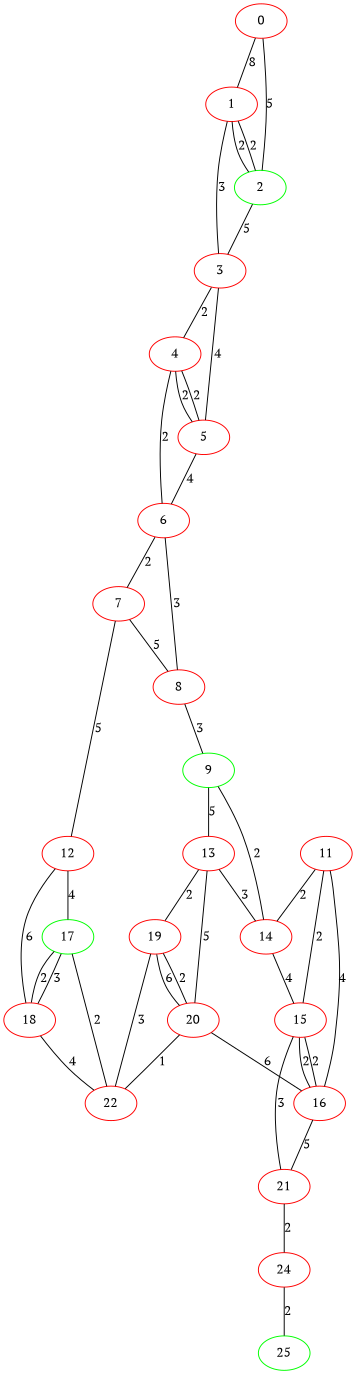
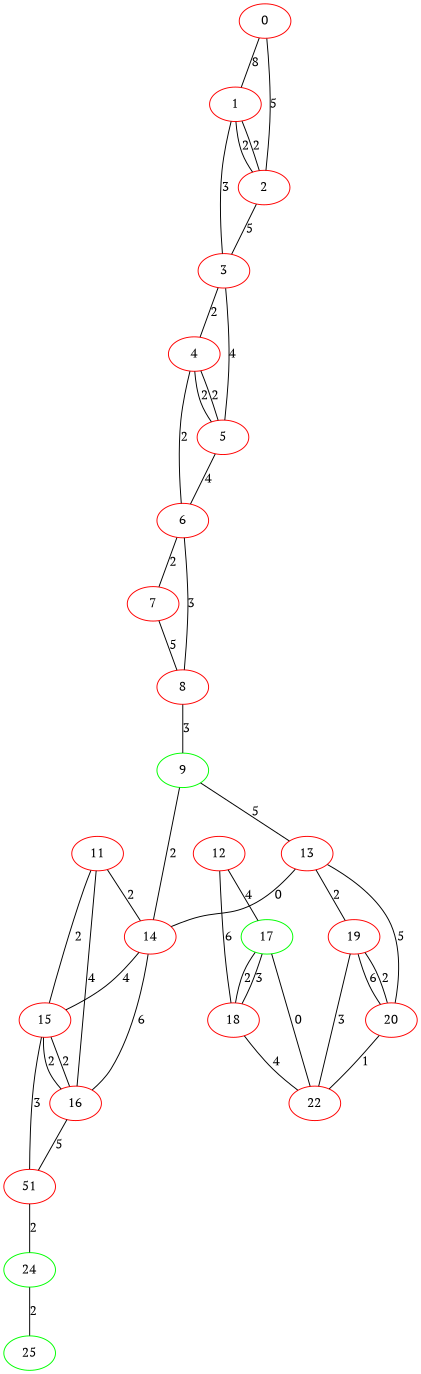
(260, 188) -> (264, 188)
(93, 729) -> none
(245, 895) -> (278, 895)
(98, 1020) -> (299, 1020)
(256, 1062) -> (130, 1027)
(284, 1187) -> (30, 1187)
(284, 1270) -> (30, 1270)
